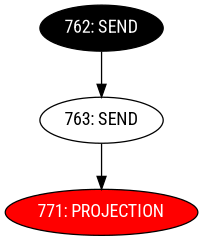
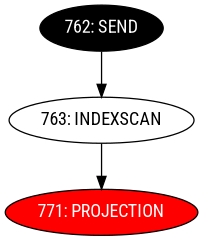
(102, 120) -> (102, 120)
